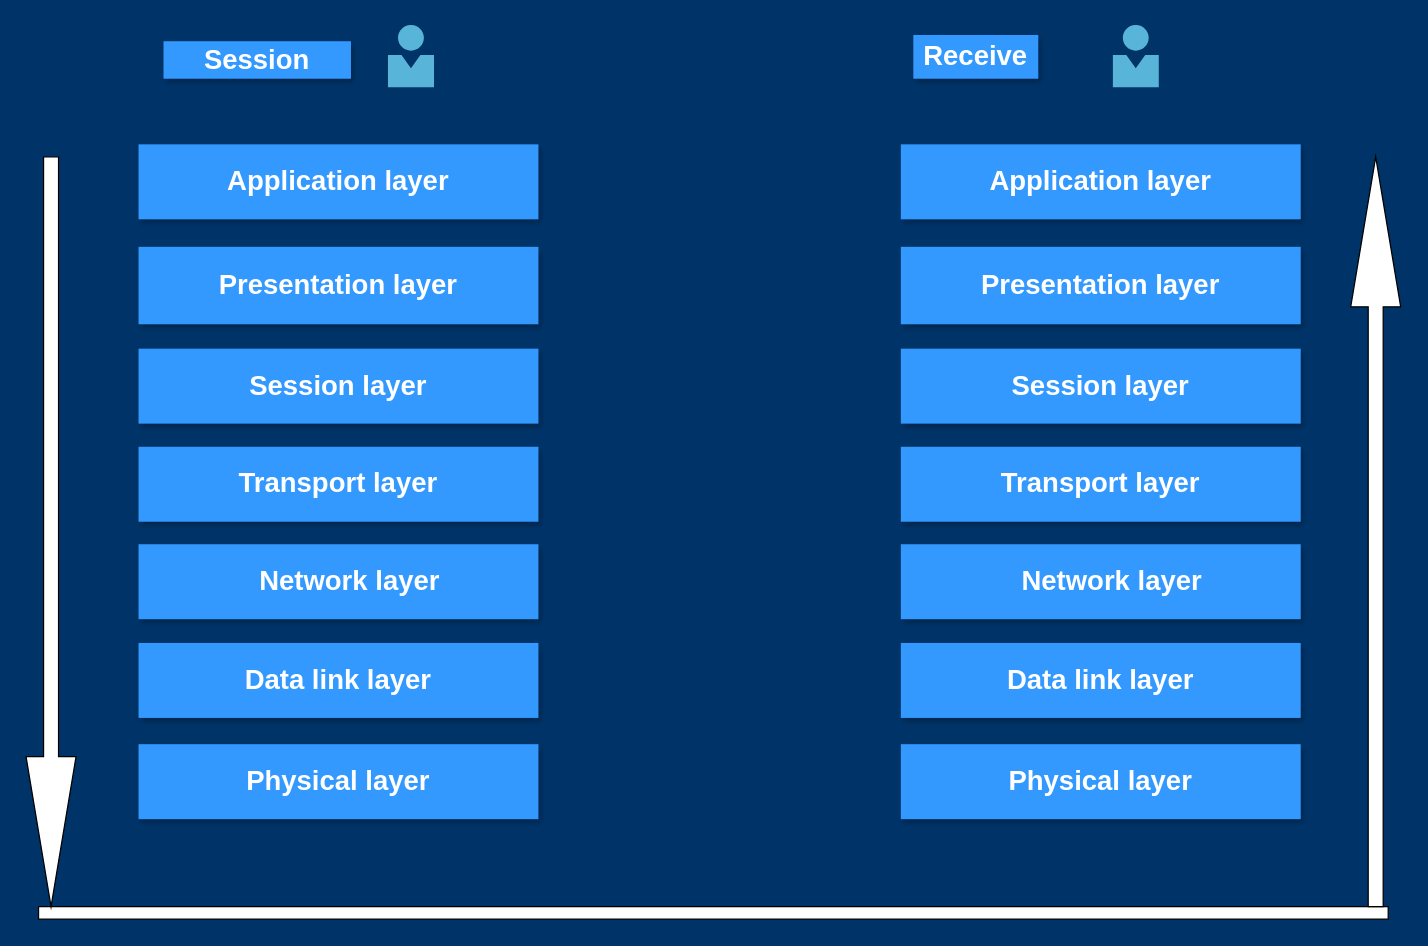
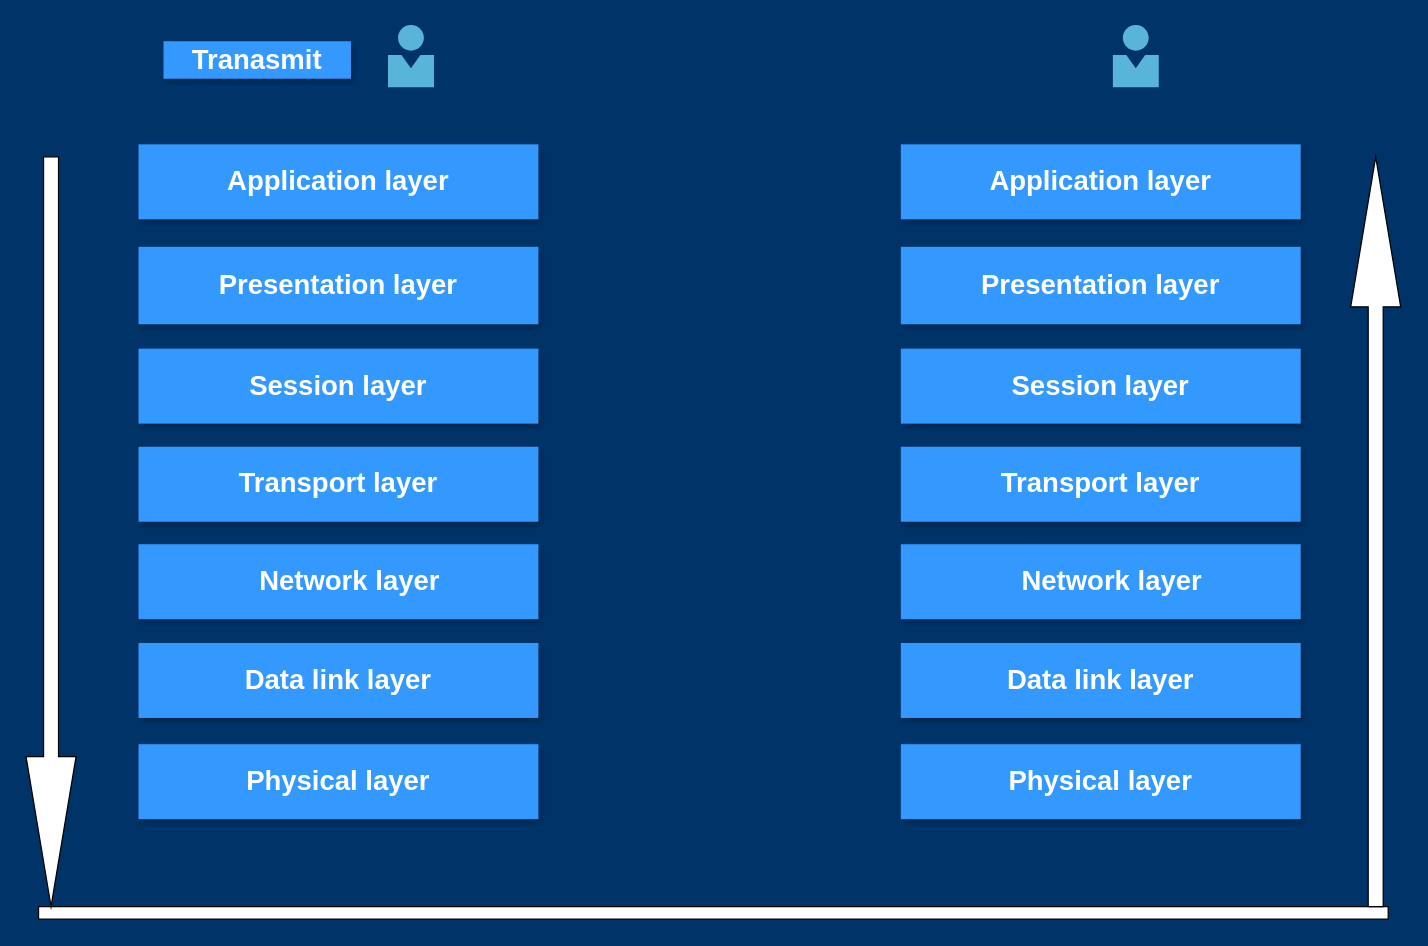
(976, 57) -> none
(257, 61) -> (257, 61)
